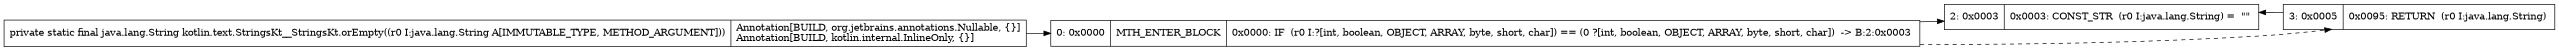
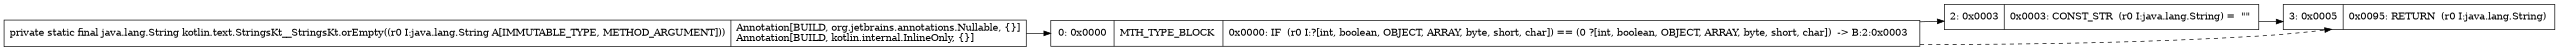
(2274, 12) -> (2268, 22)
(1169, 33) -> (1167, 33)
